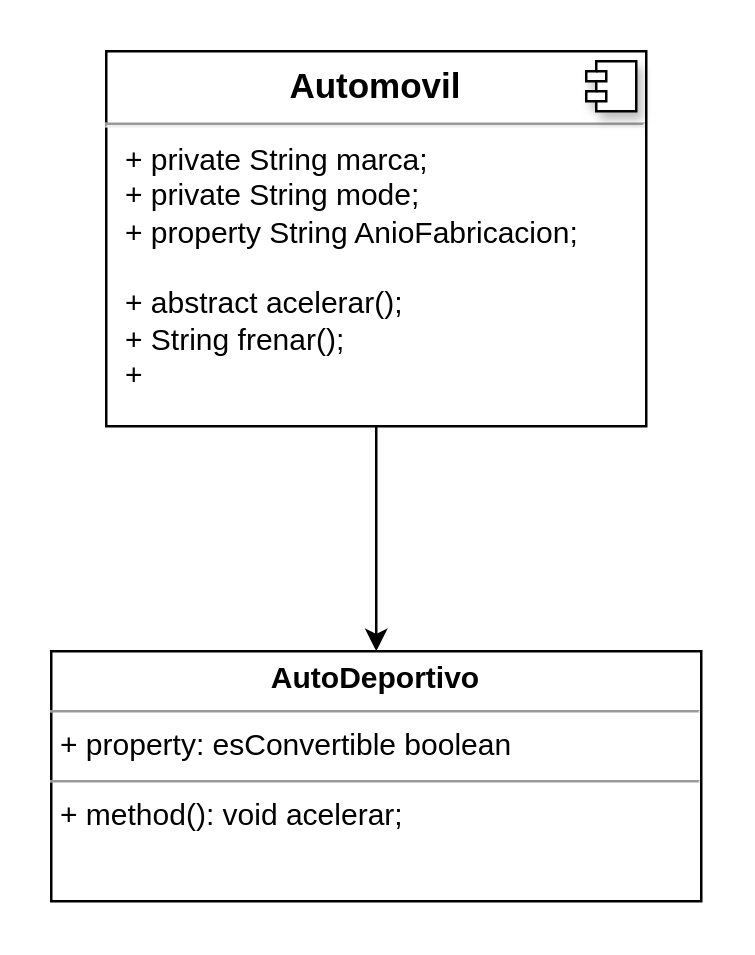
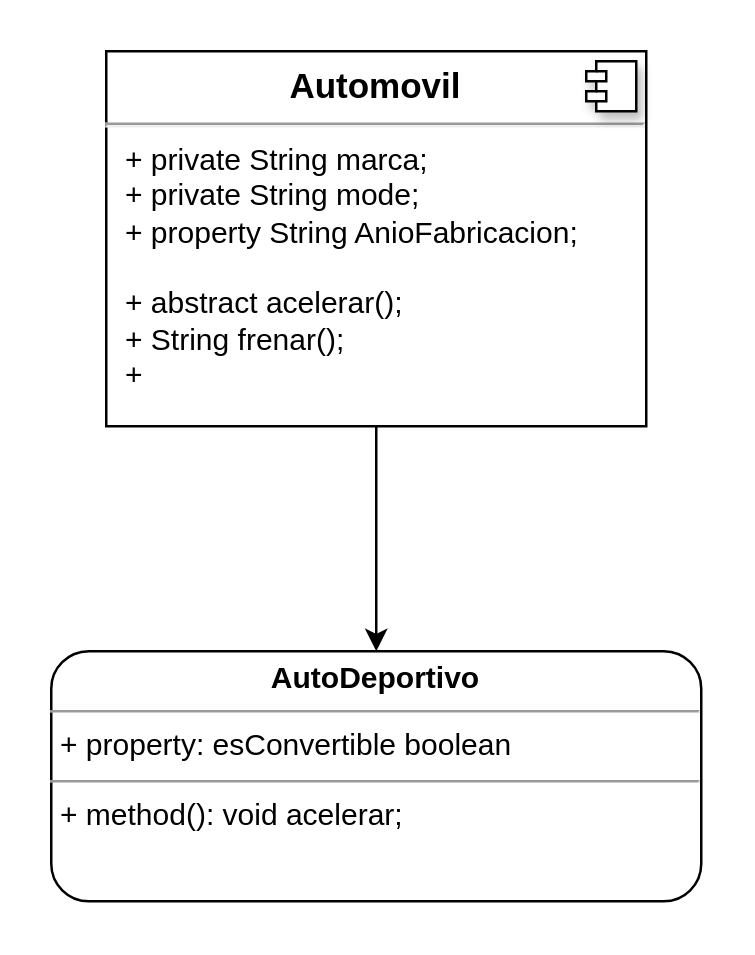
(376, 776) -> (376, 776)
